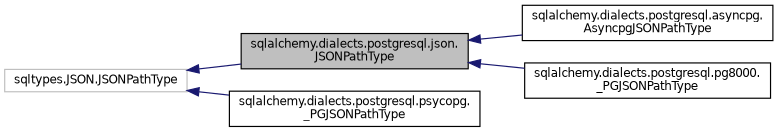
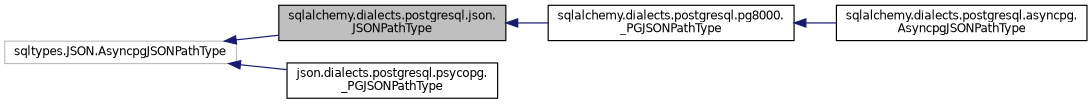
(501, 37) -> (821, 23)
(96, 81) -> (121, 52)
(355, 109) -> (392, 81)
